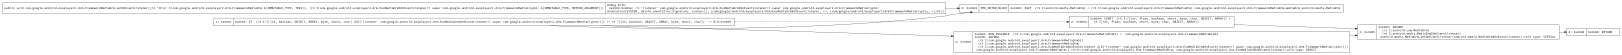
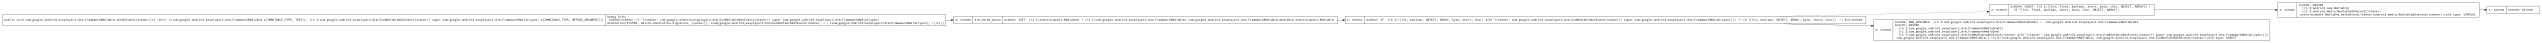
(761, 28) -> (1340, 20)
(1353, 36) -> none
